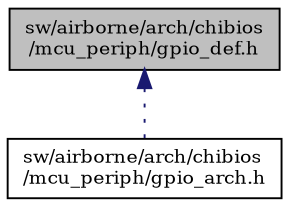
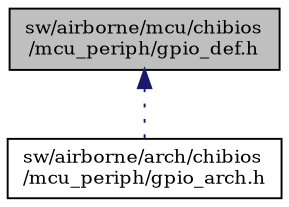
(145, 39) -> (145, 39)
